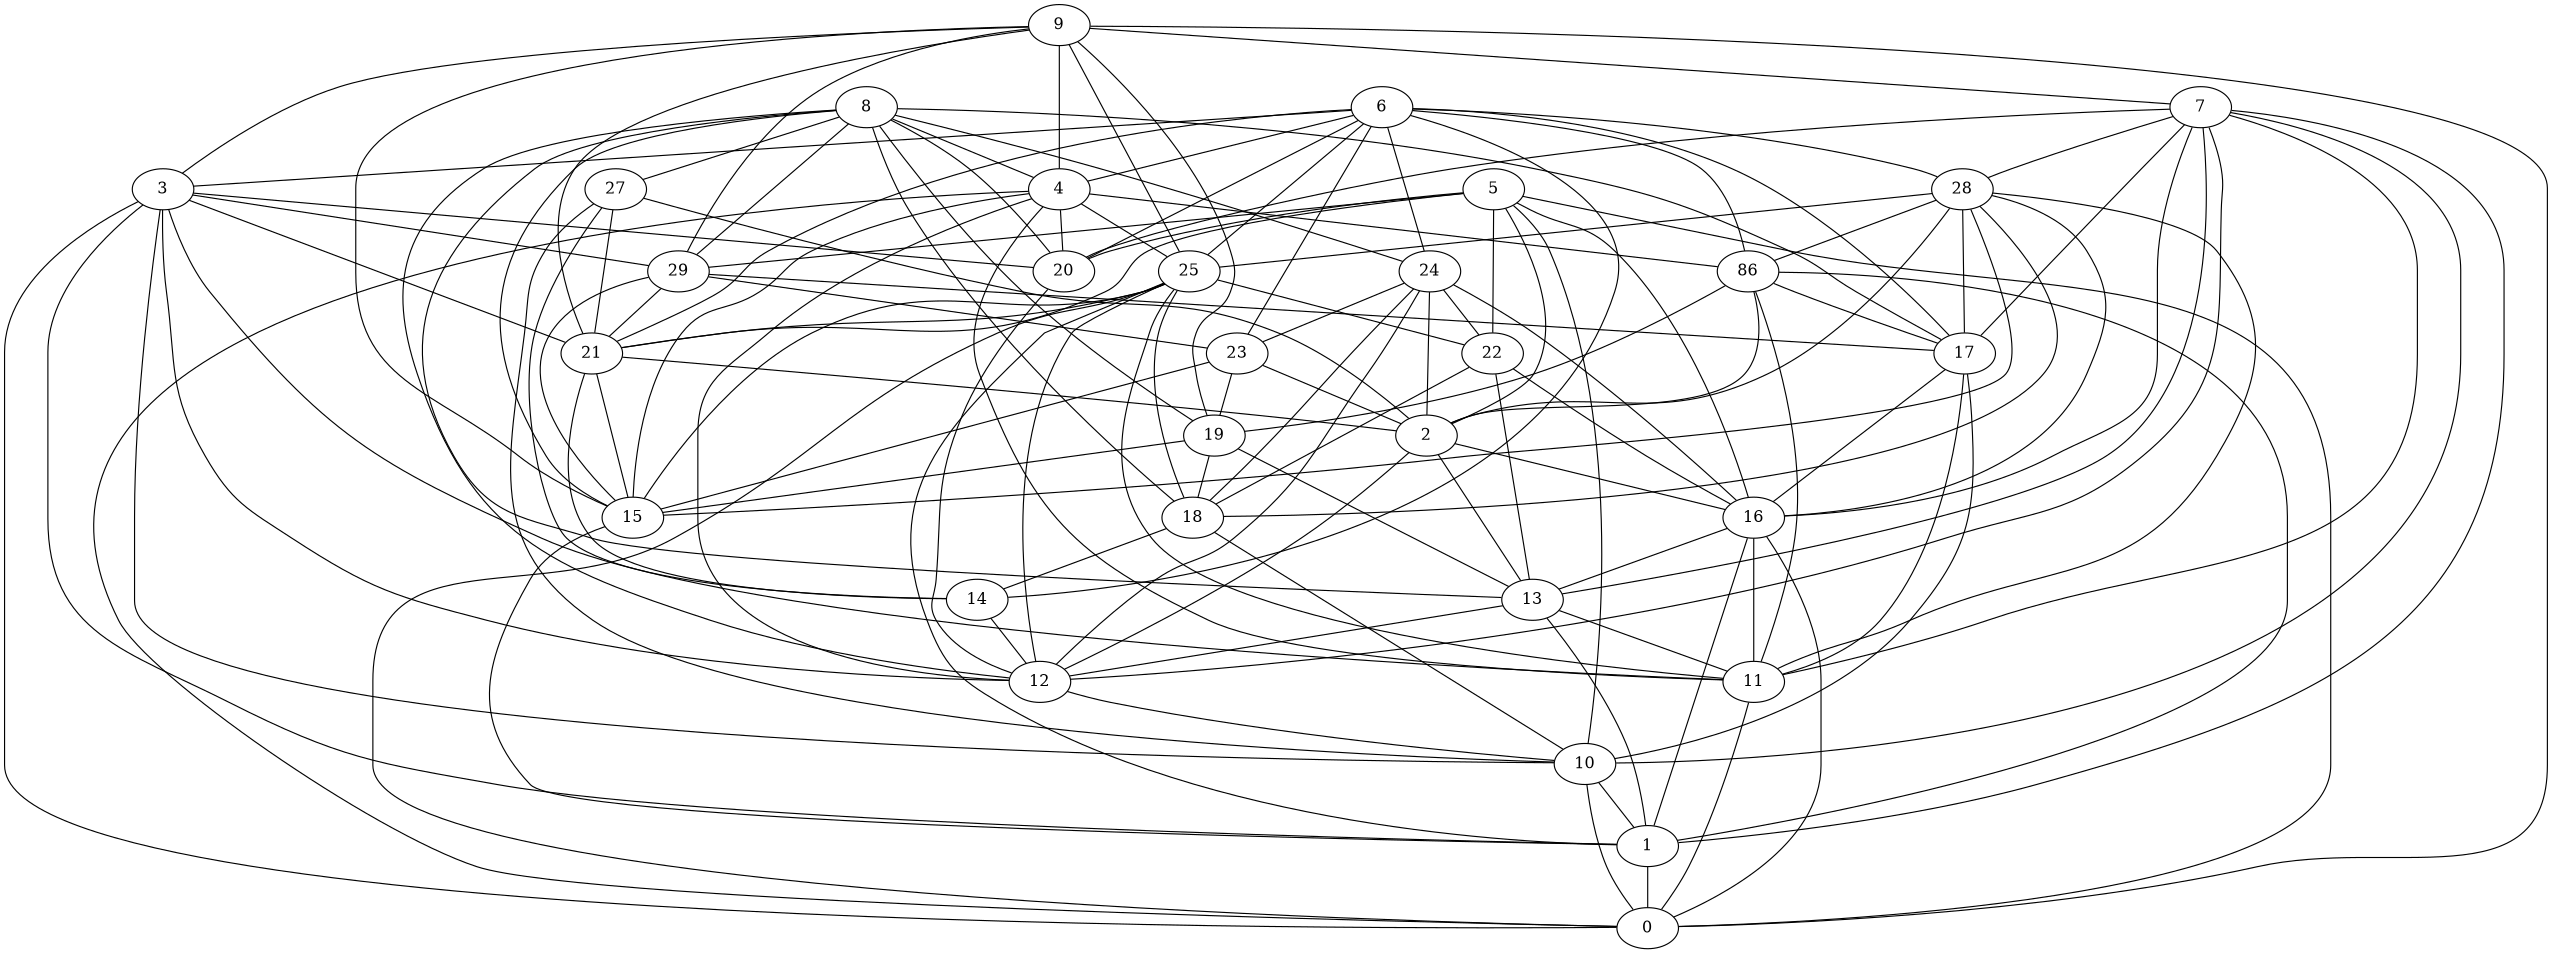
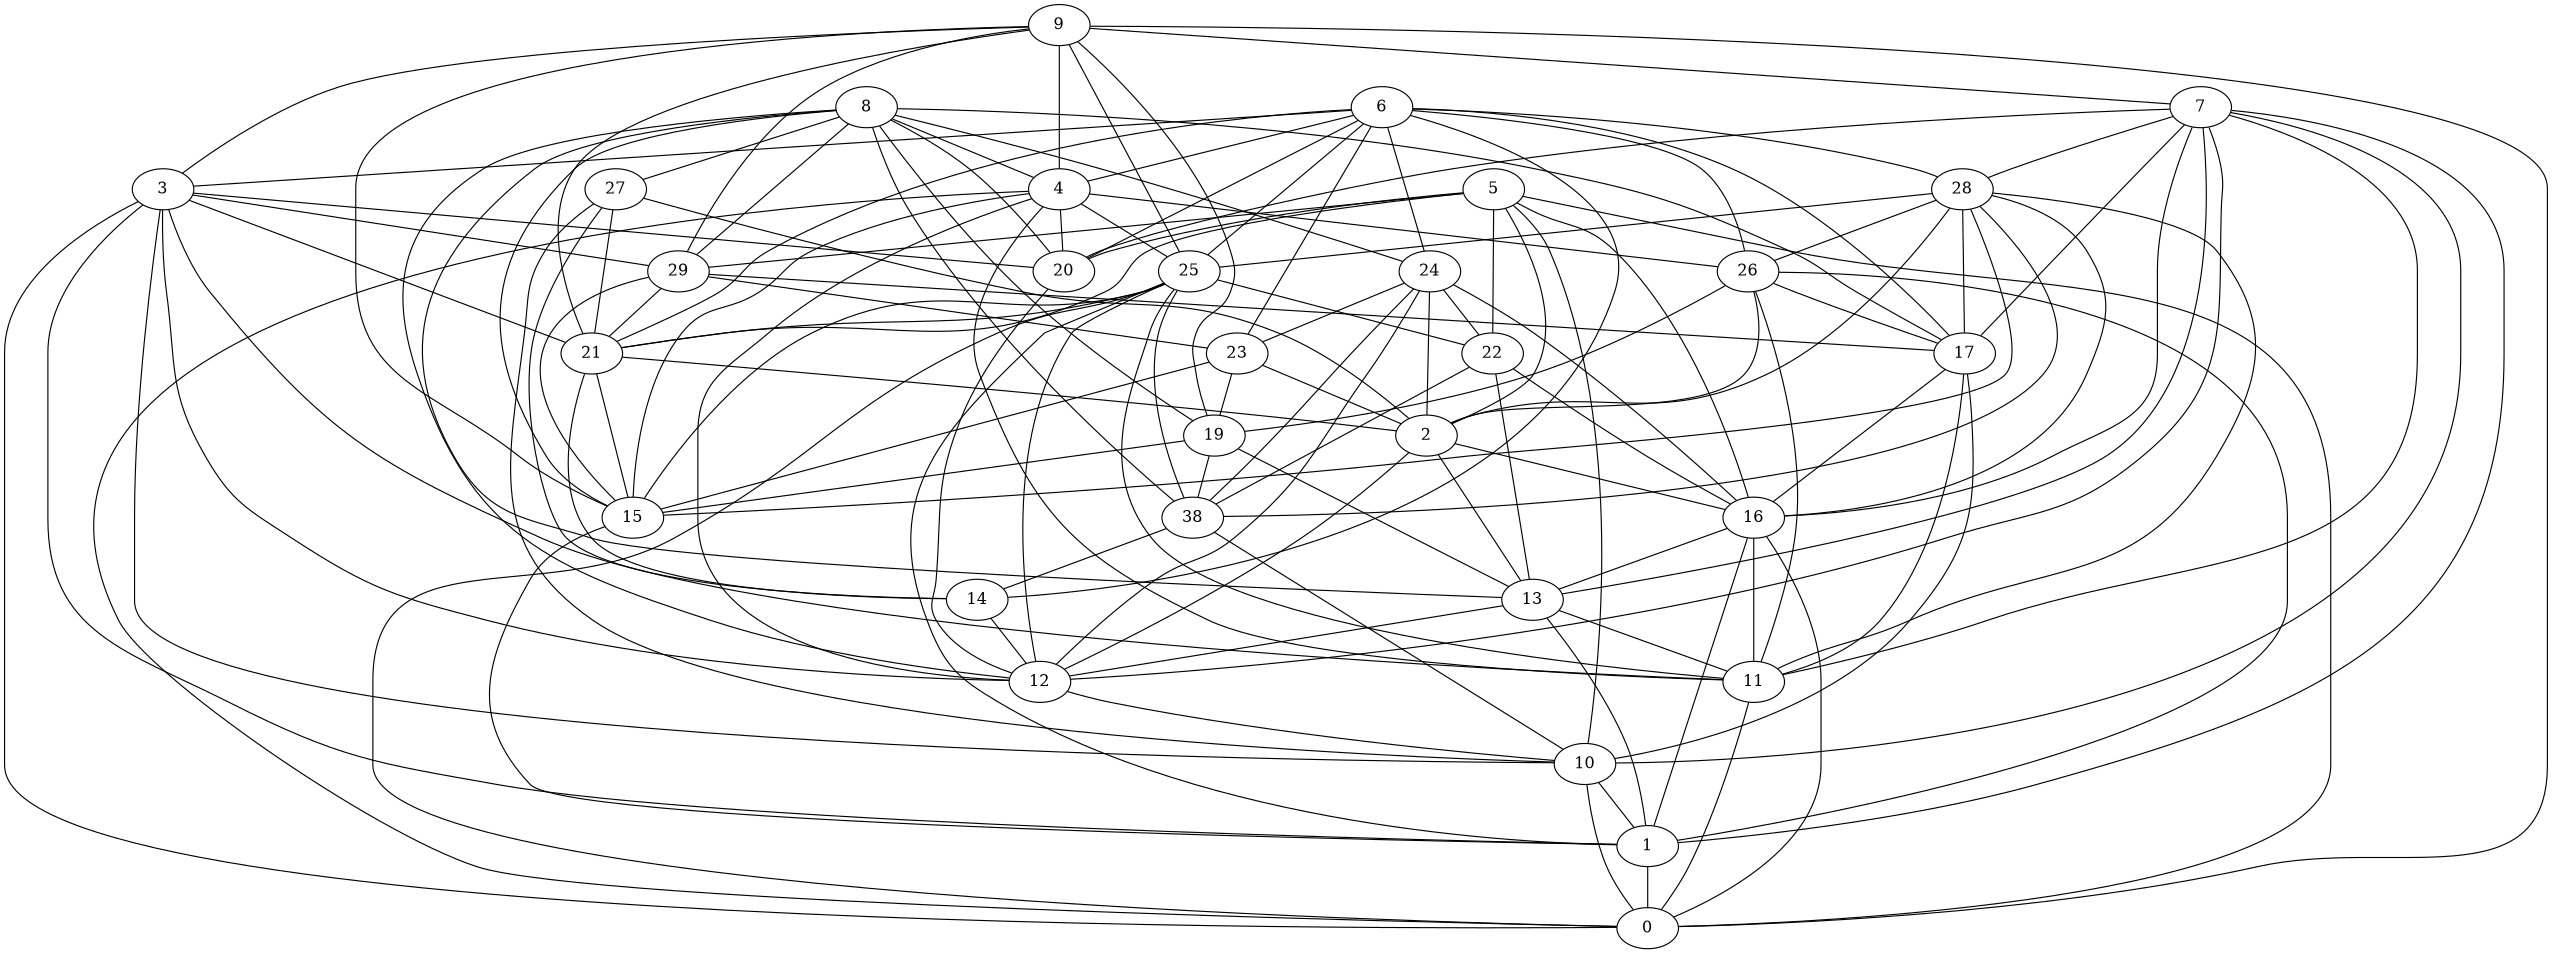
(1748, 271) -> (1748, 271)
(1193, 518) -> (1193, 518)
